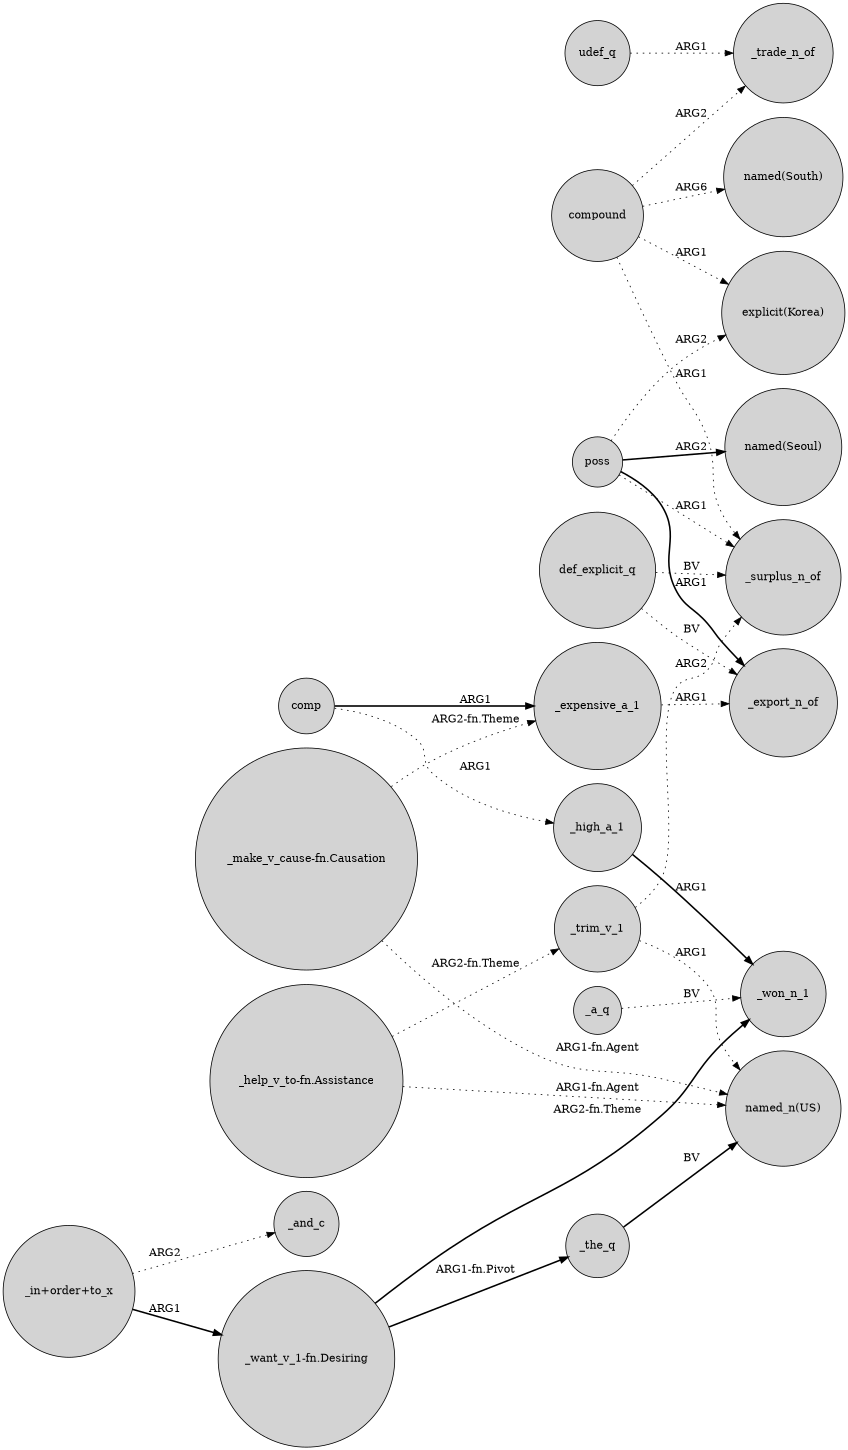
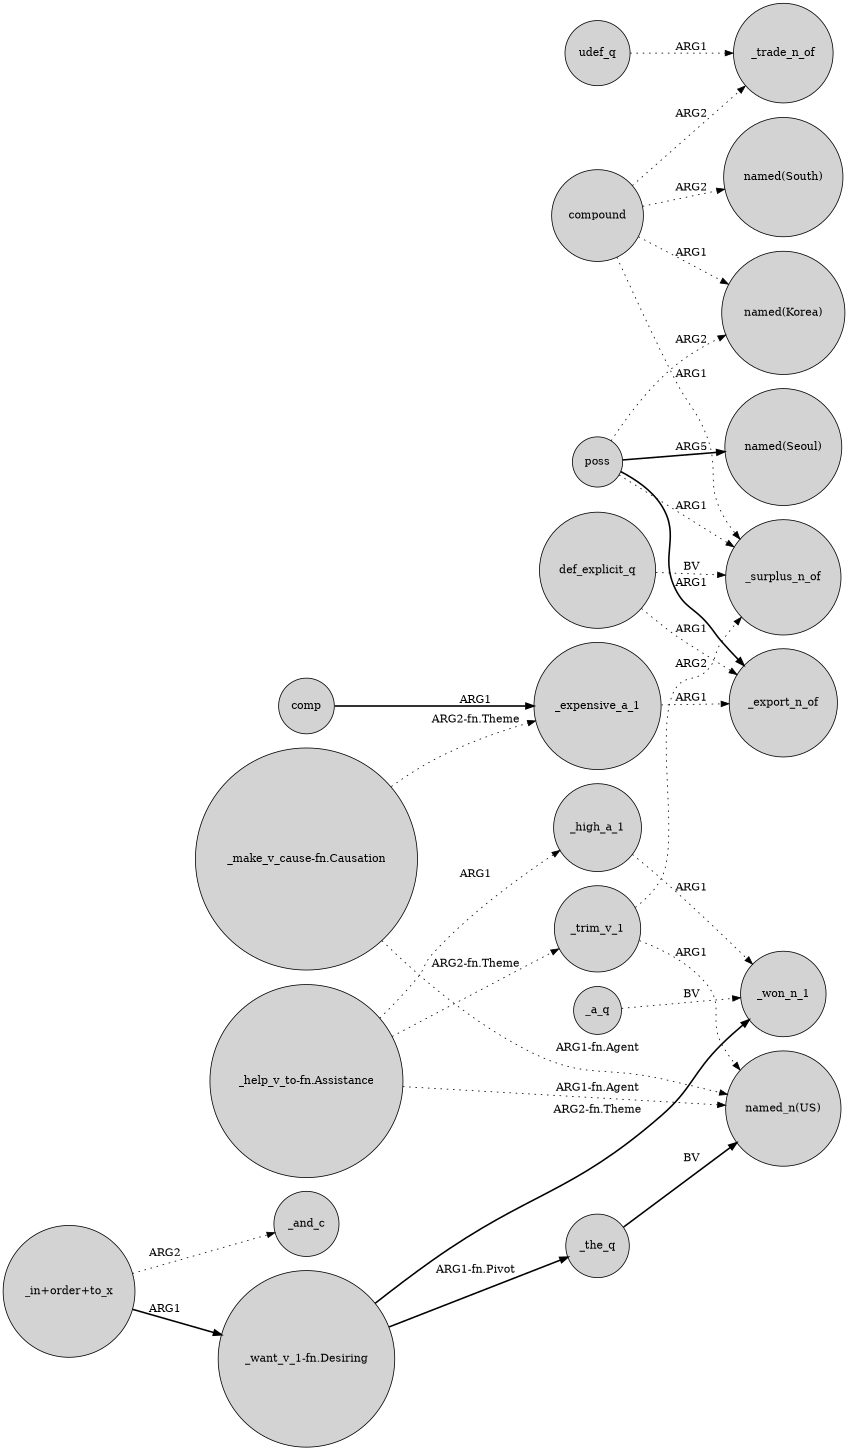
(692, 188) -> (692, 188)
(783, 313) -> (783, 313)
(692, 447) -> (692, 447)
(692, 630) -> (692, 630)
(432, 772) -> (458, 928)
(691, 905) -> (691, 905)
